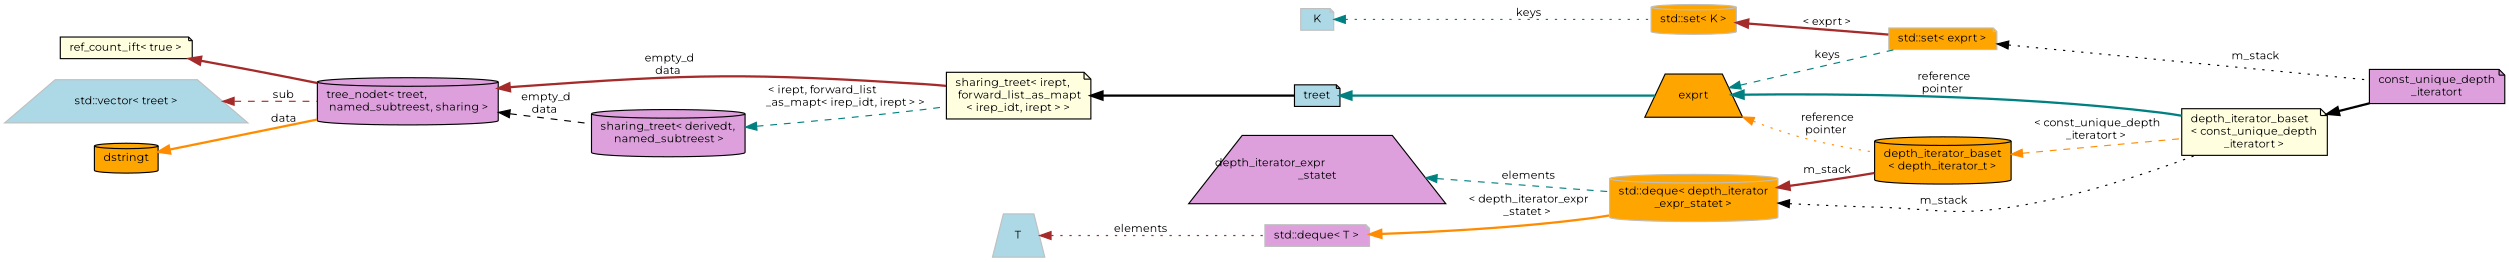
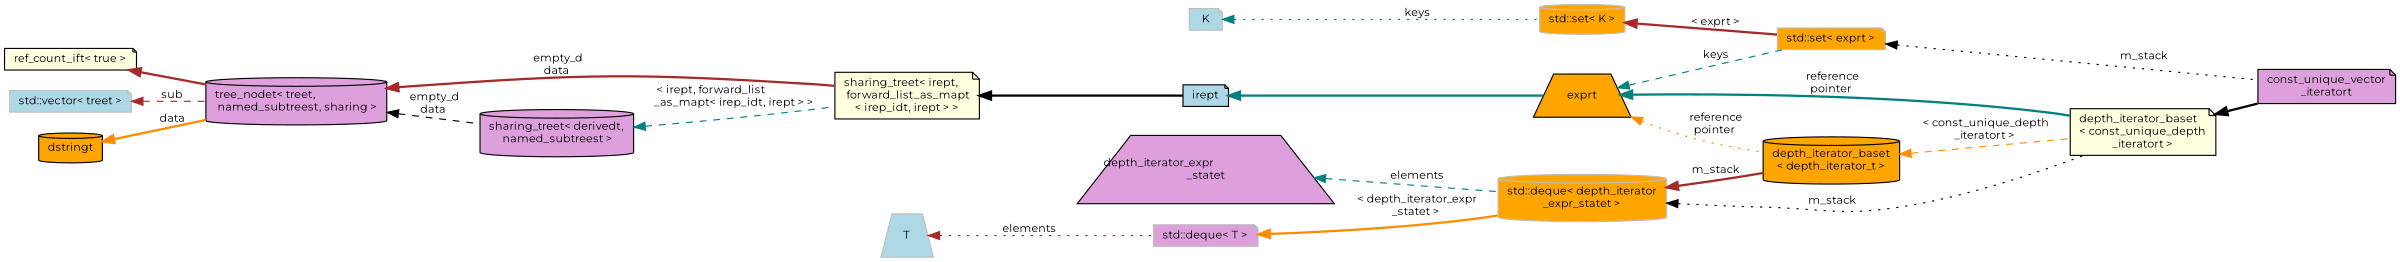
(2437, 87) -> (2327, 87)
(1317, 96) -> (1206, 96)
(126, 101) -> (71, 101)
